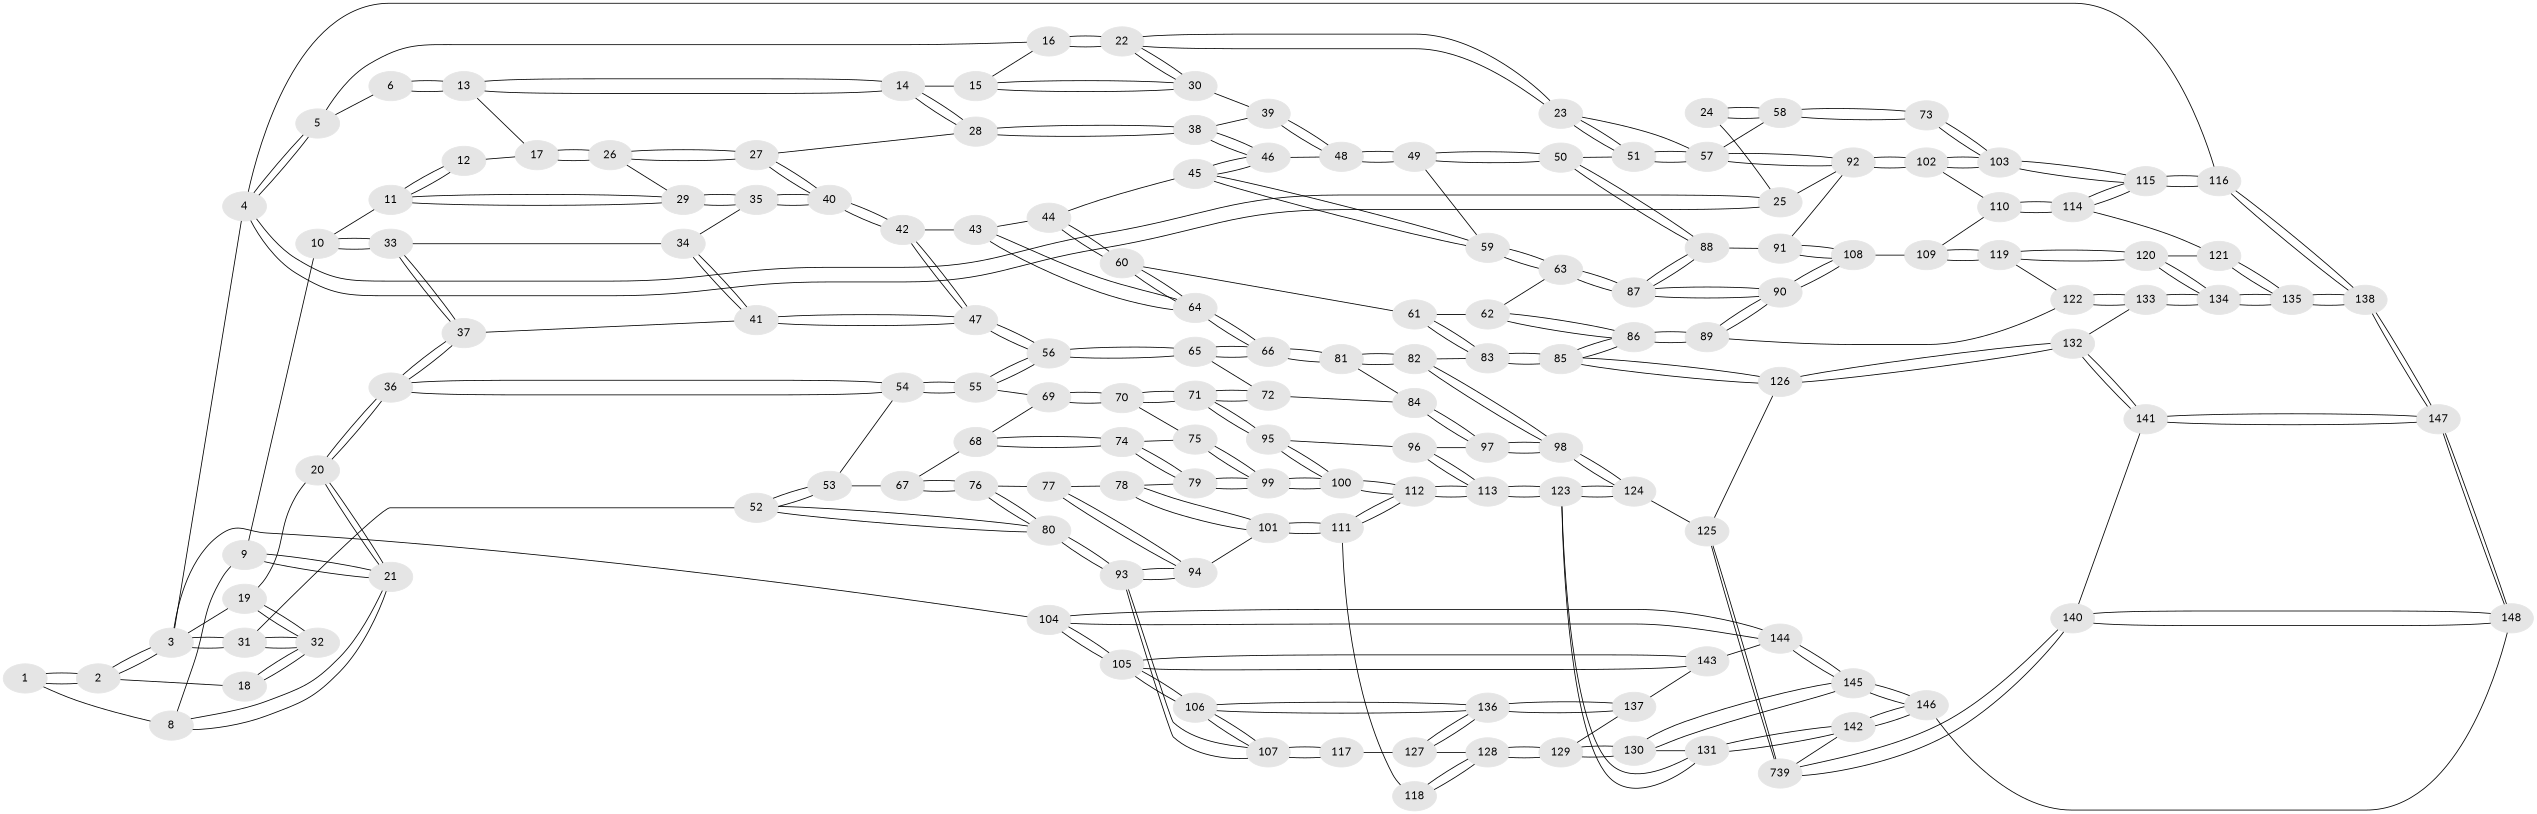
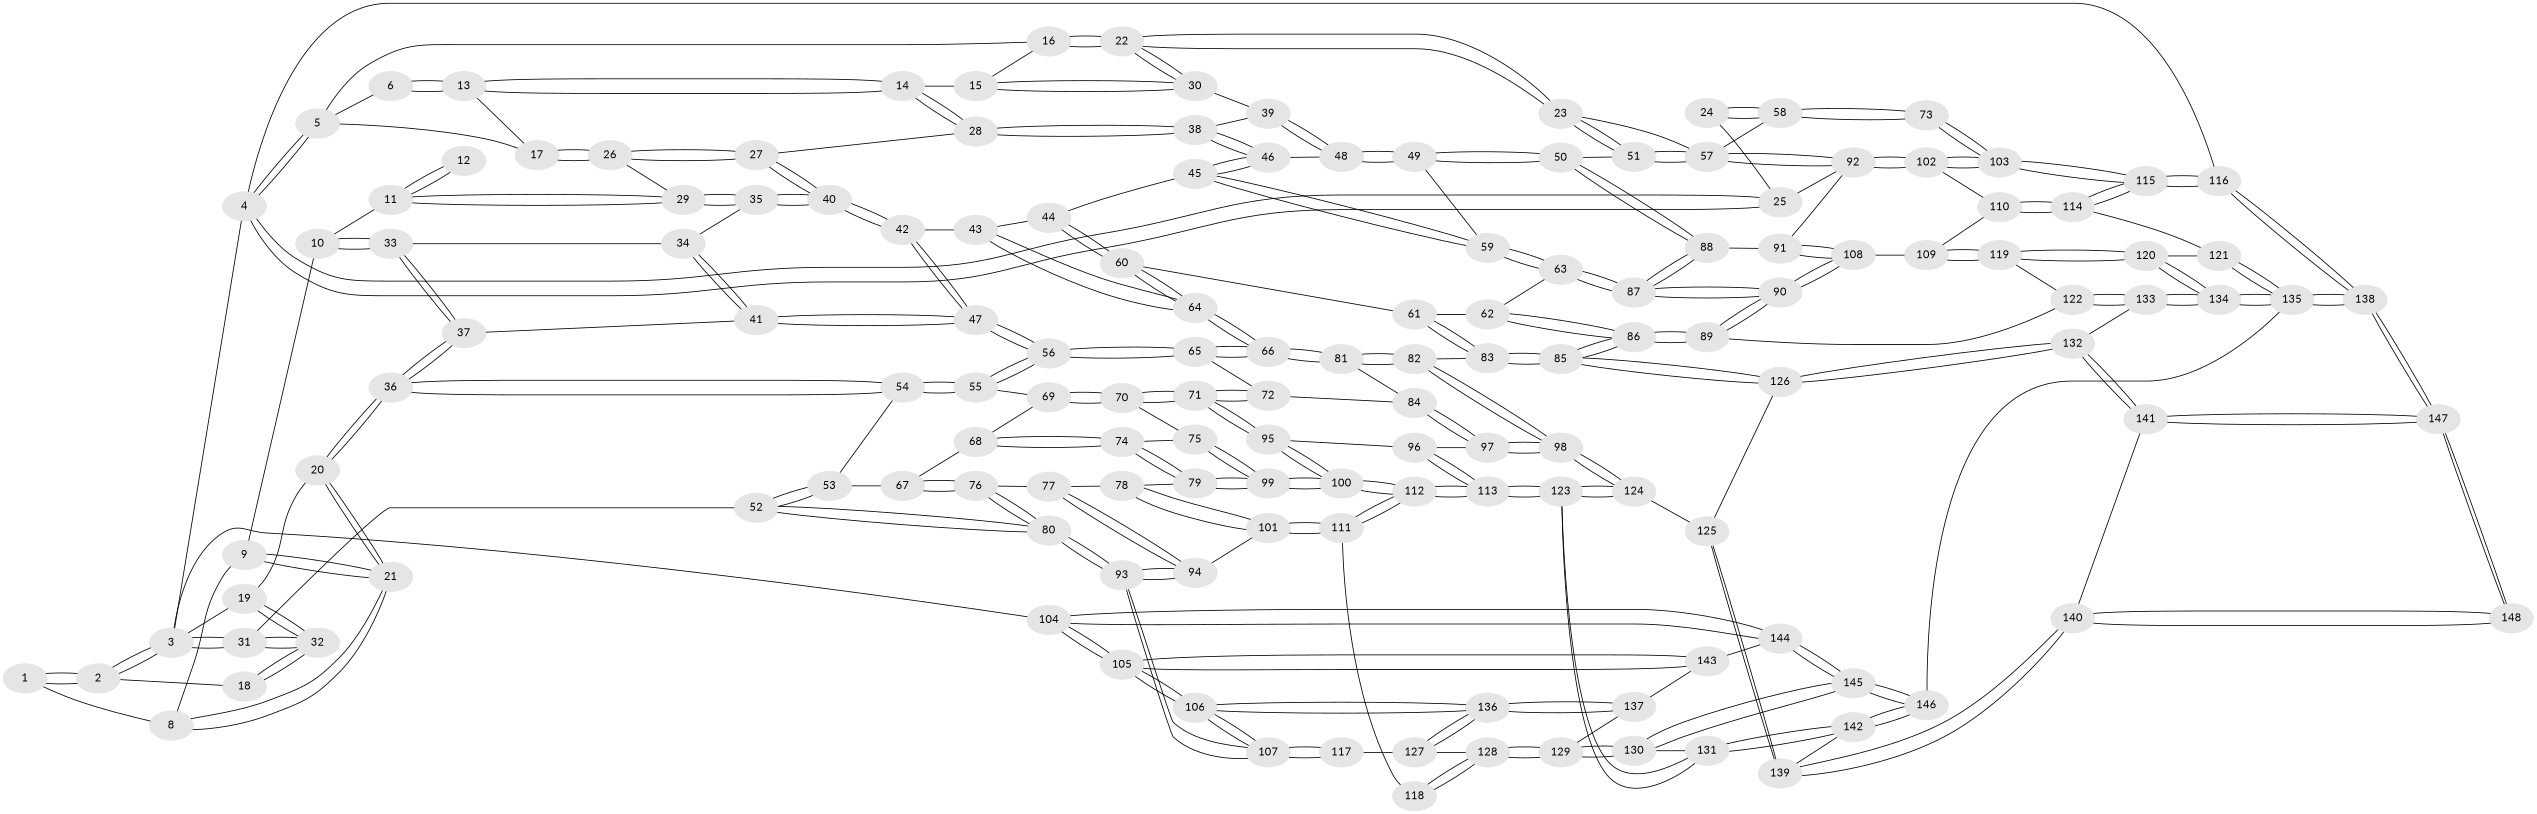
(500, 158) -> (430, 130)
(1780, 774) -> (1780, 774)
(2255, 810) -> (2006, 408)
